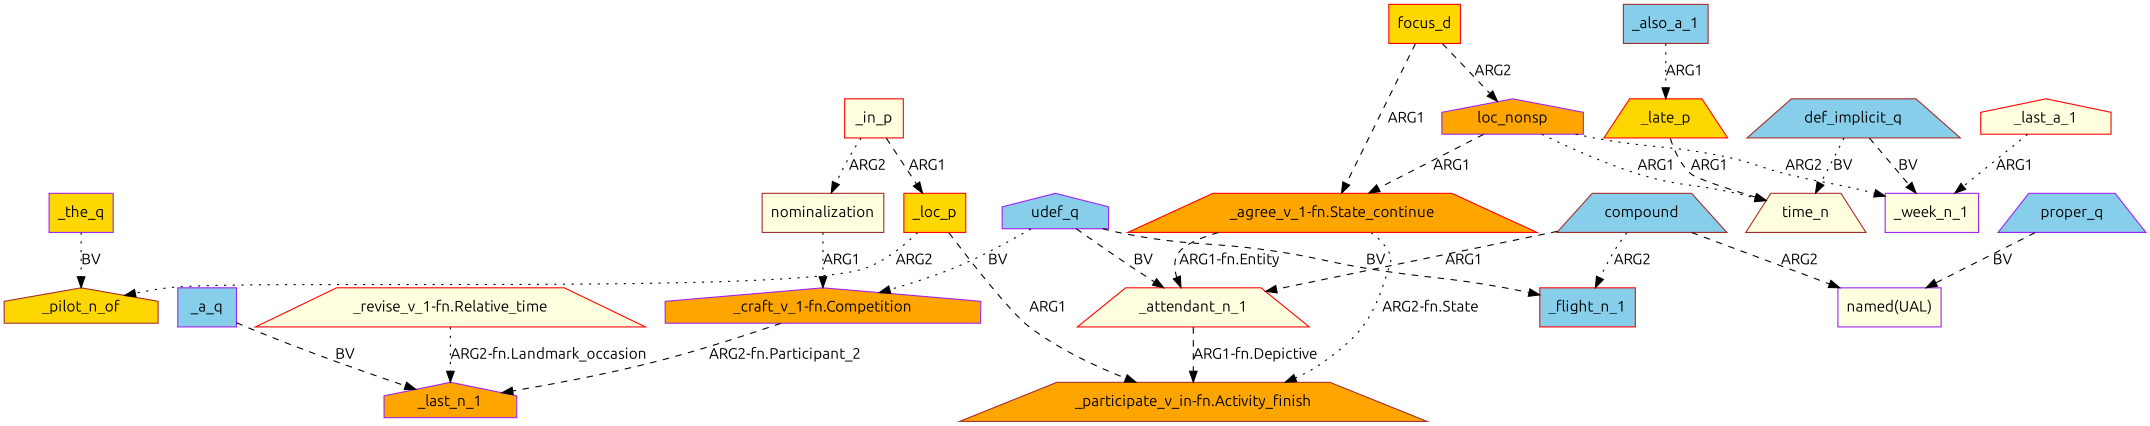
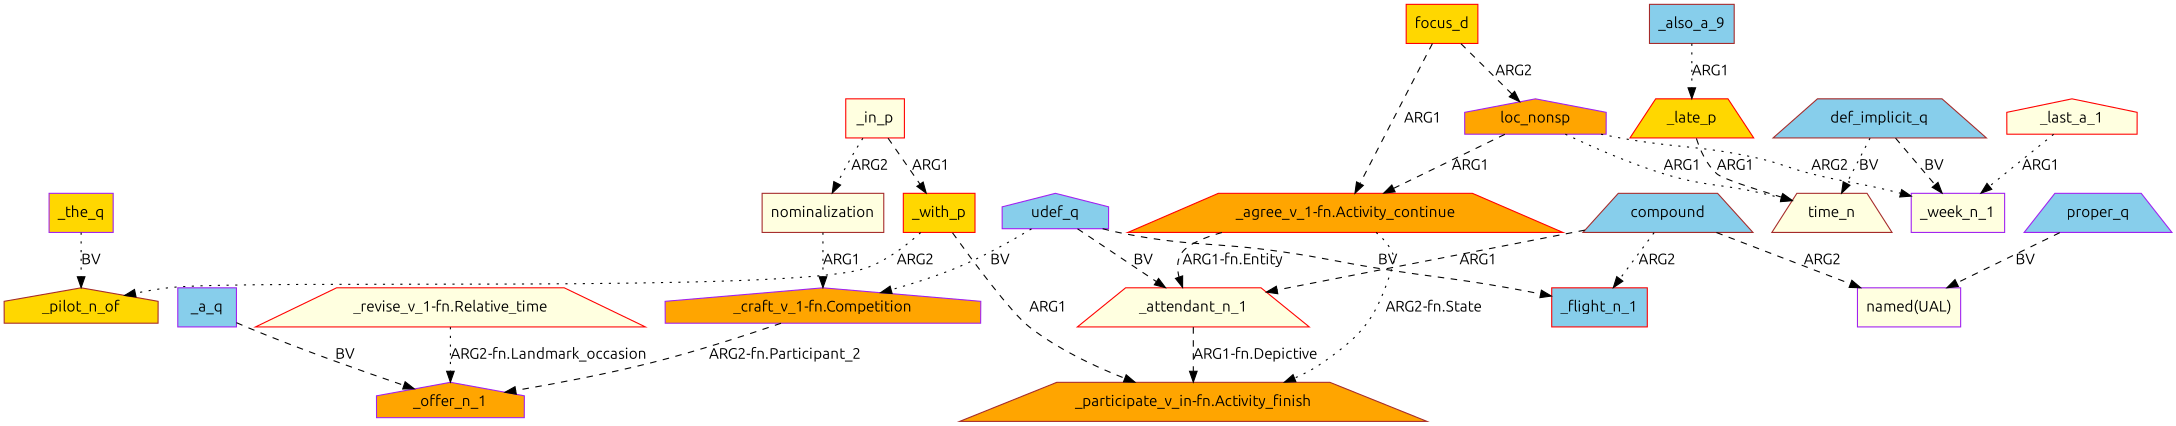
(1666, 24) -> (1692, 24)
(935, 213) -> (939, 213)
(1332, 213) -> (1345, 213)
(450, 402) -> (450, 402)
